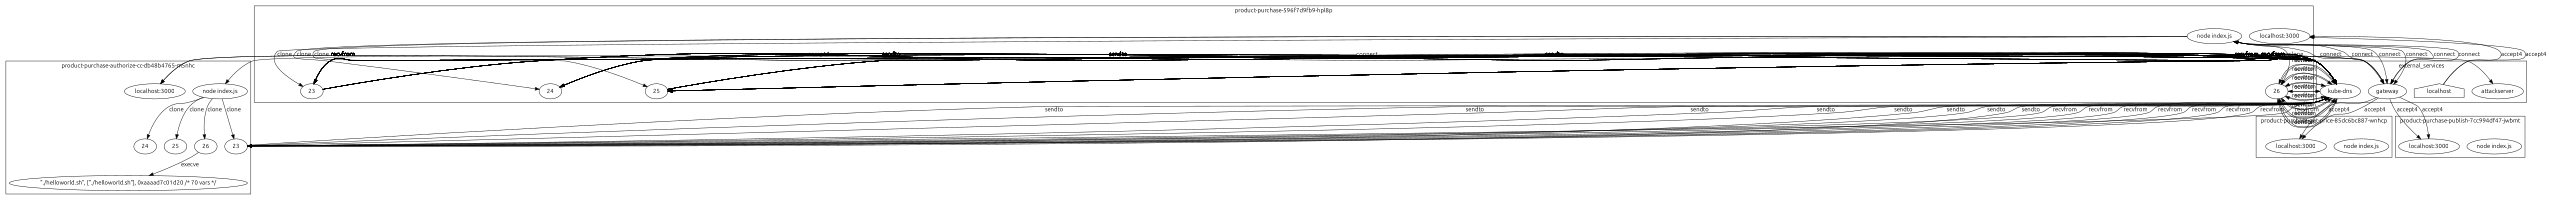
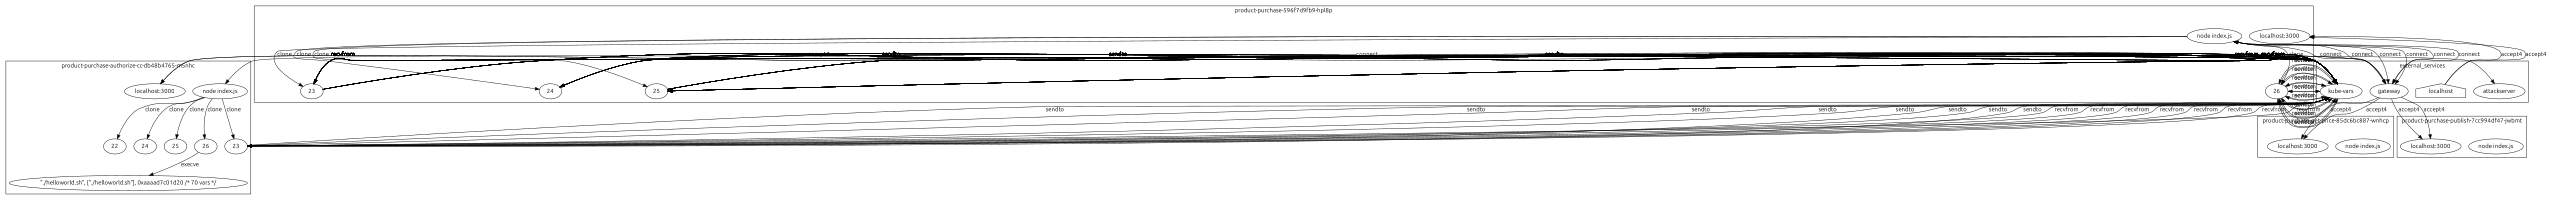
(2340, 91) -> (2341, 91)
none -> (115, 146)
